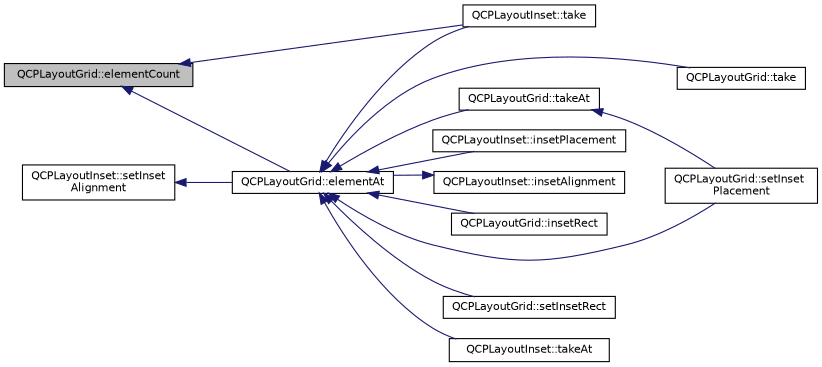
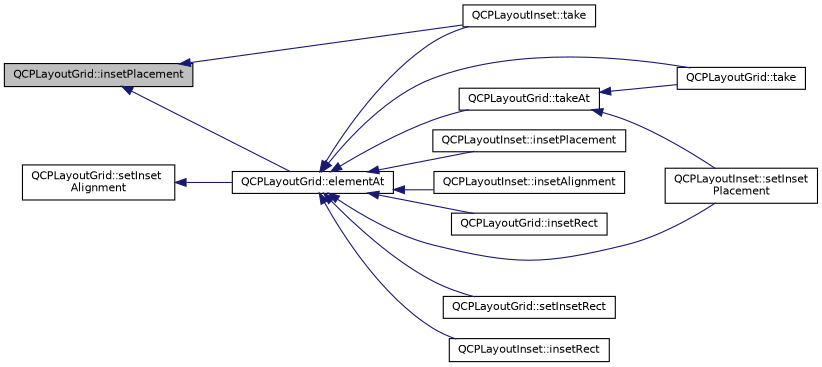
(99, 75) -> (99, 75)
none -> (644, 88)
(408, 175) -> (419, 190)
(99, 182) -> (99, 182)
(741, 186) -> (741, 186)
(529, 350) -> (529, 350)
